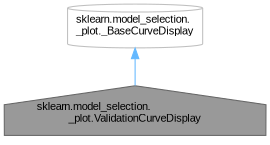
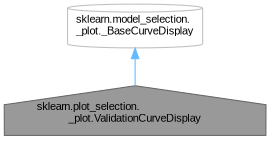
(135, 113) -> (135, 113)
